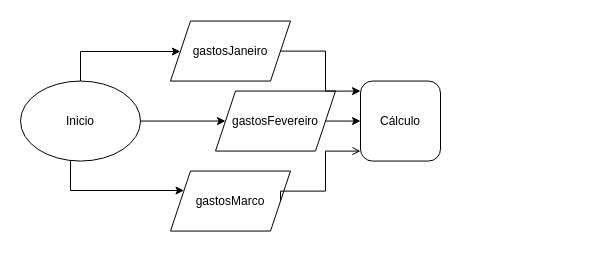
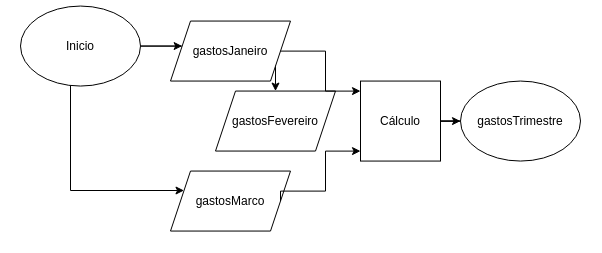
(81, 121) -> (81, 46)
(340, 121) -> none
(401, 121) -> (401, 121)
none -> (455, 121)
none -> (521, 121)
(354, 151) -> (352, 151)
